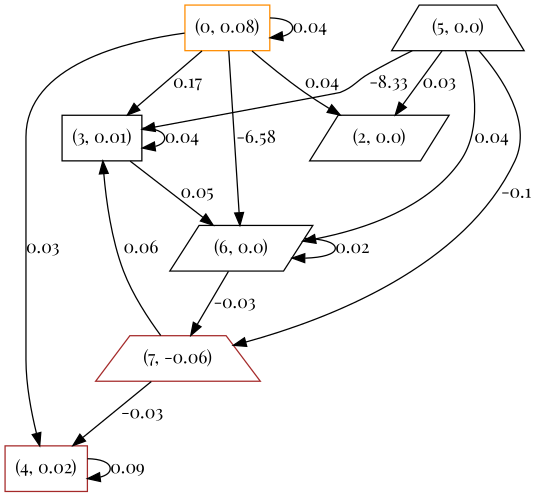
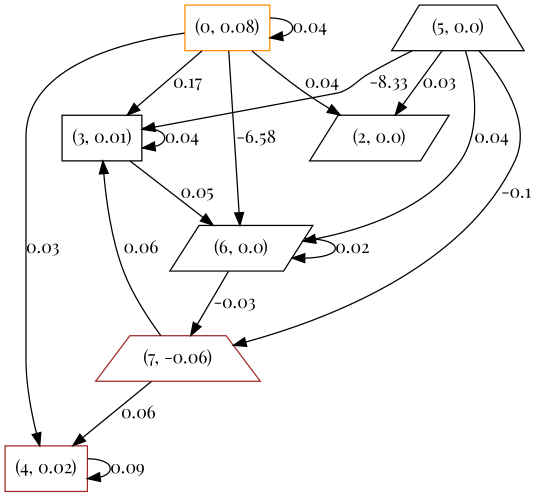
(142, 414) -> (139, 414)
